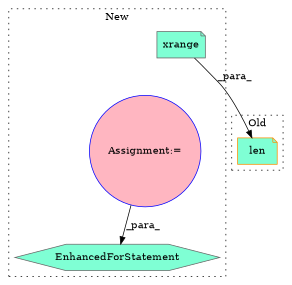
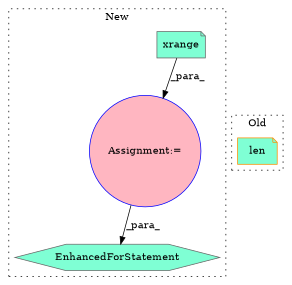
(220, 84) -> (171, 75)
